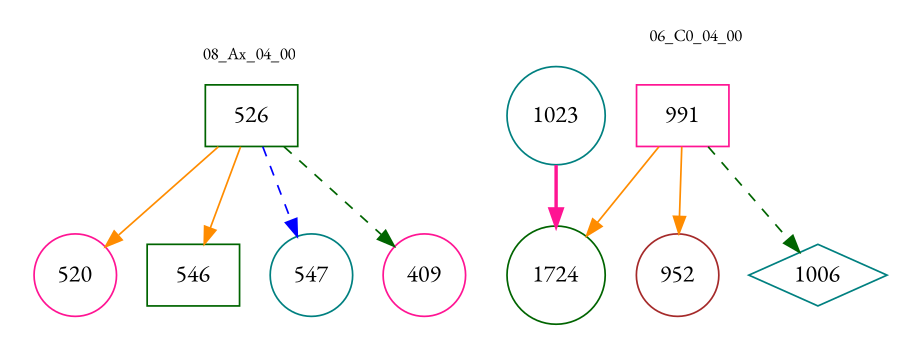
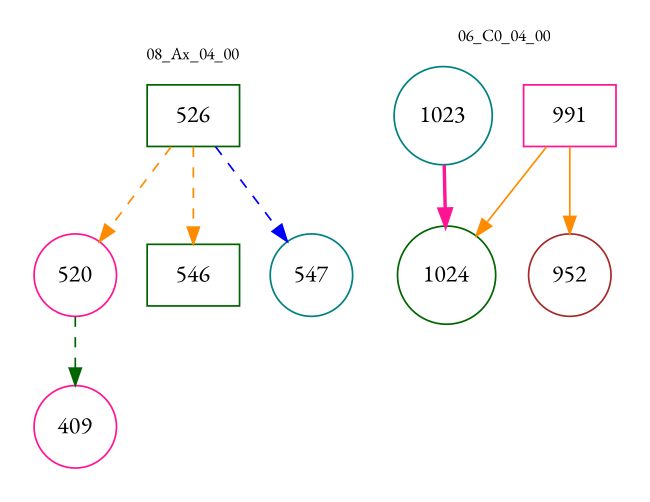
(225, 187) -> (193, 187)
(169, 191) -> (141, 187)
(333, 191) -> (75, 342)
(556, 275) -> (447, 275)
(818, 275) -> none
